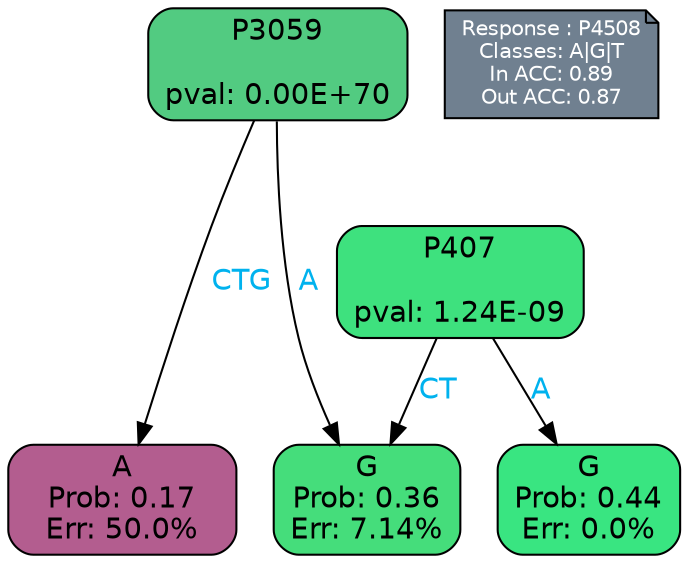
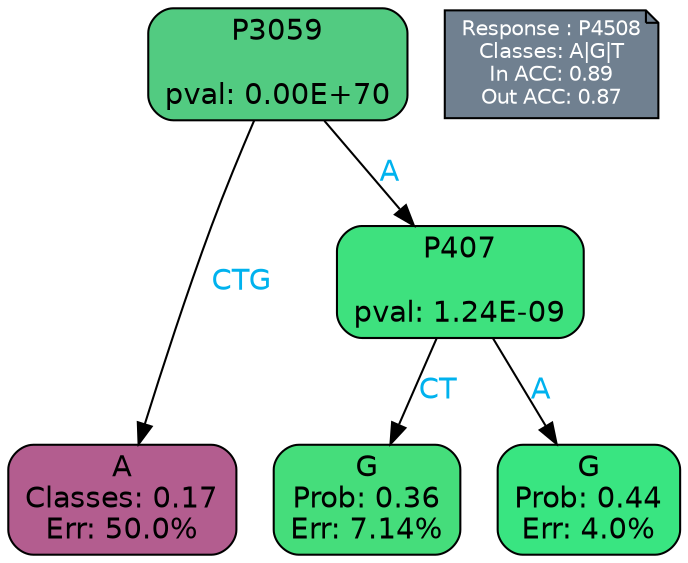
(287, 276) -> (362, 165)
(122, 500) -> (122, 500)
(589, 500) -> (589, 500)
